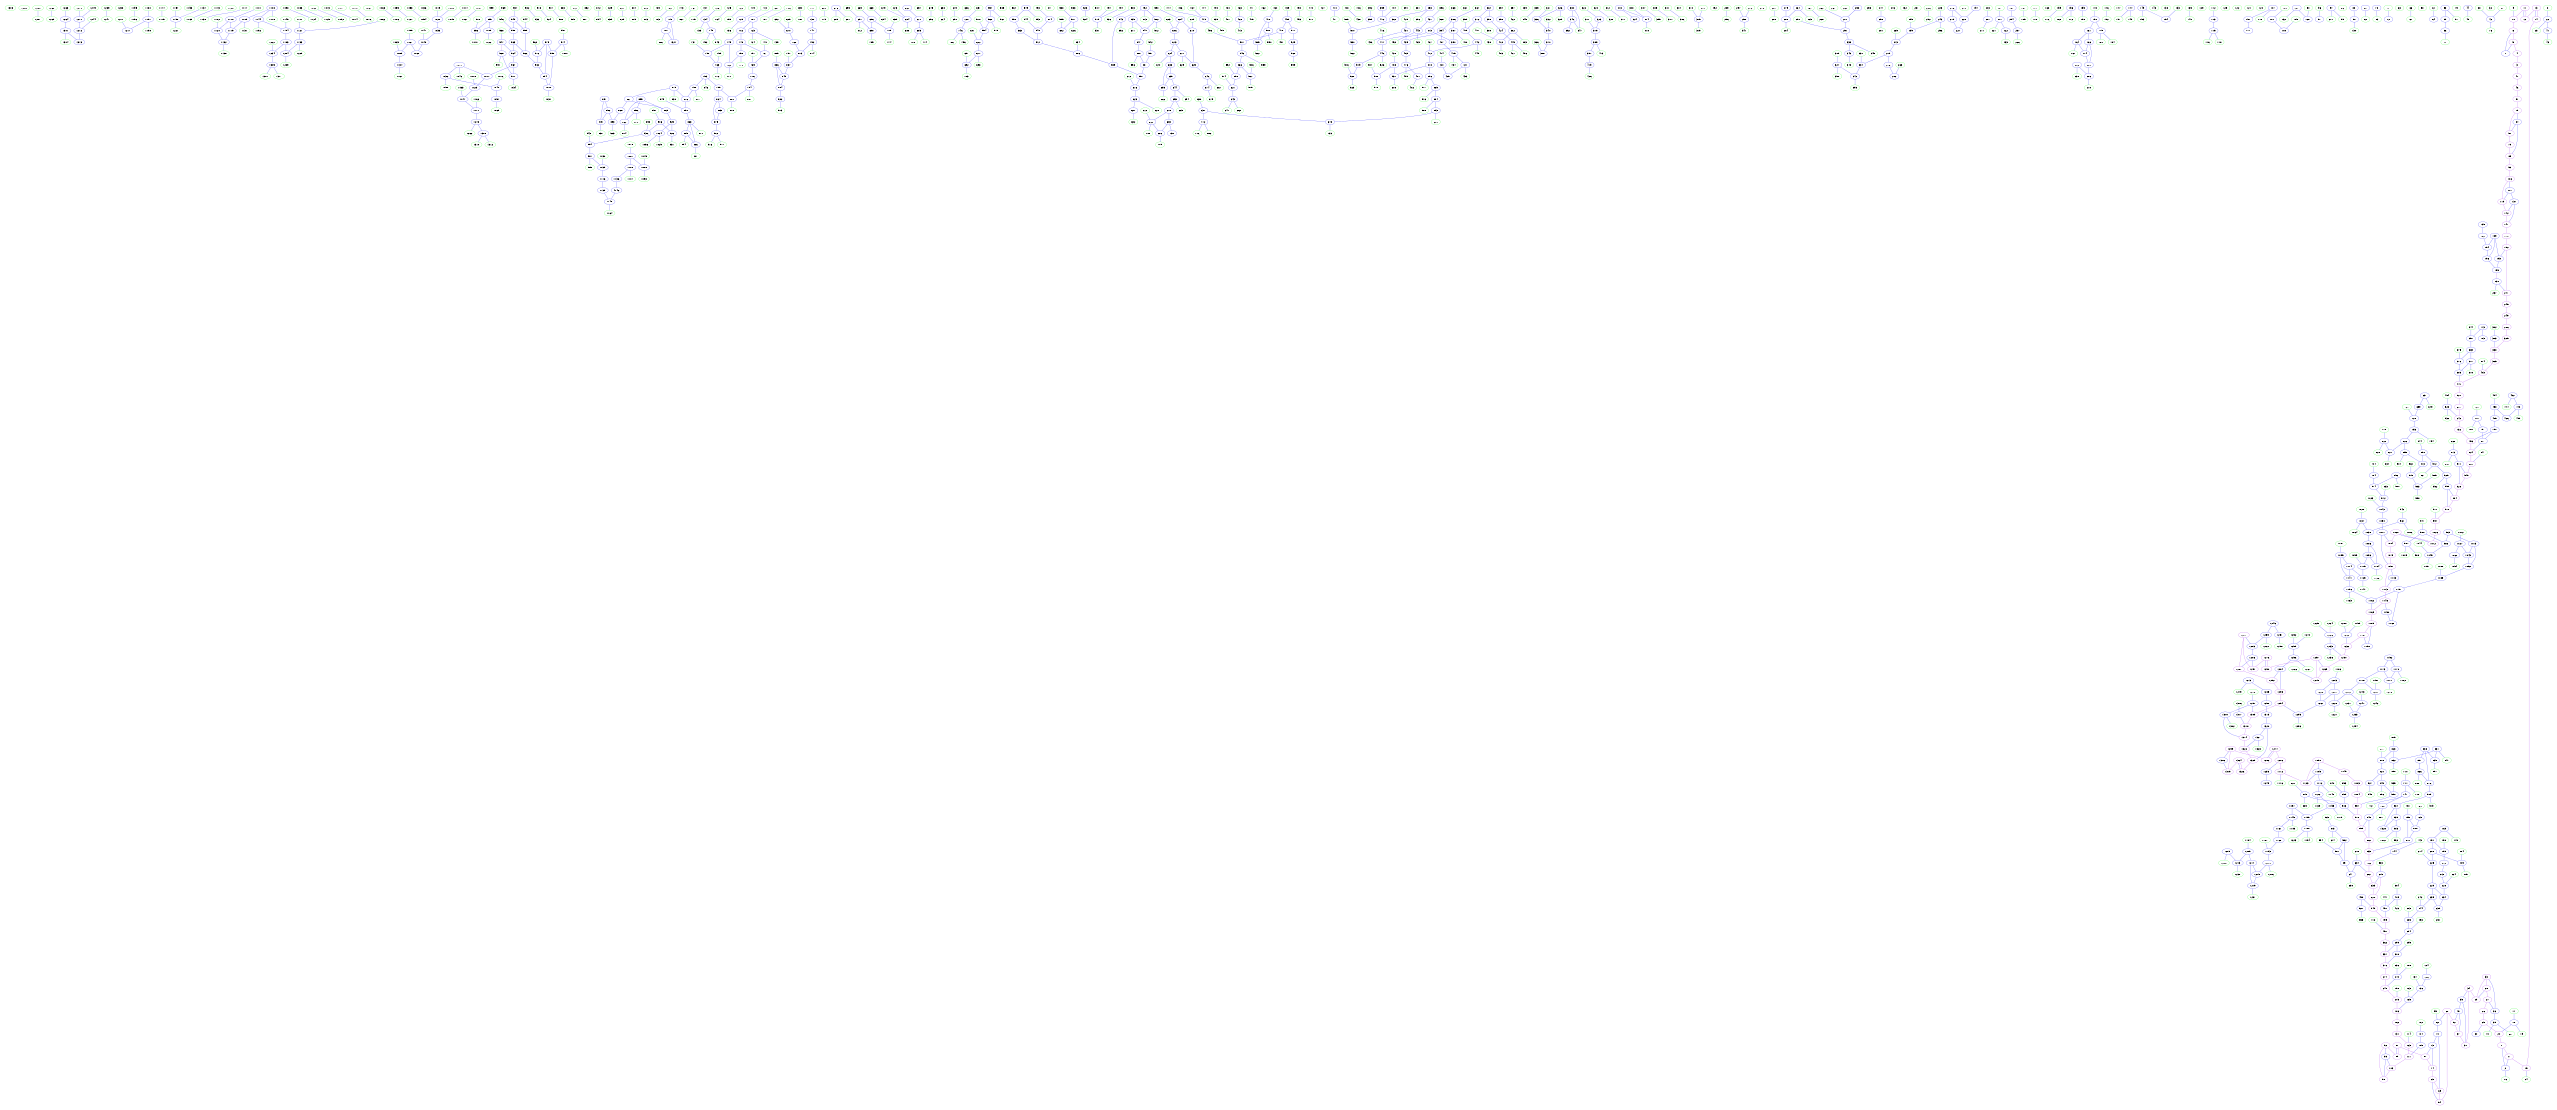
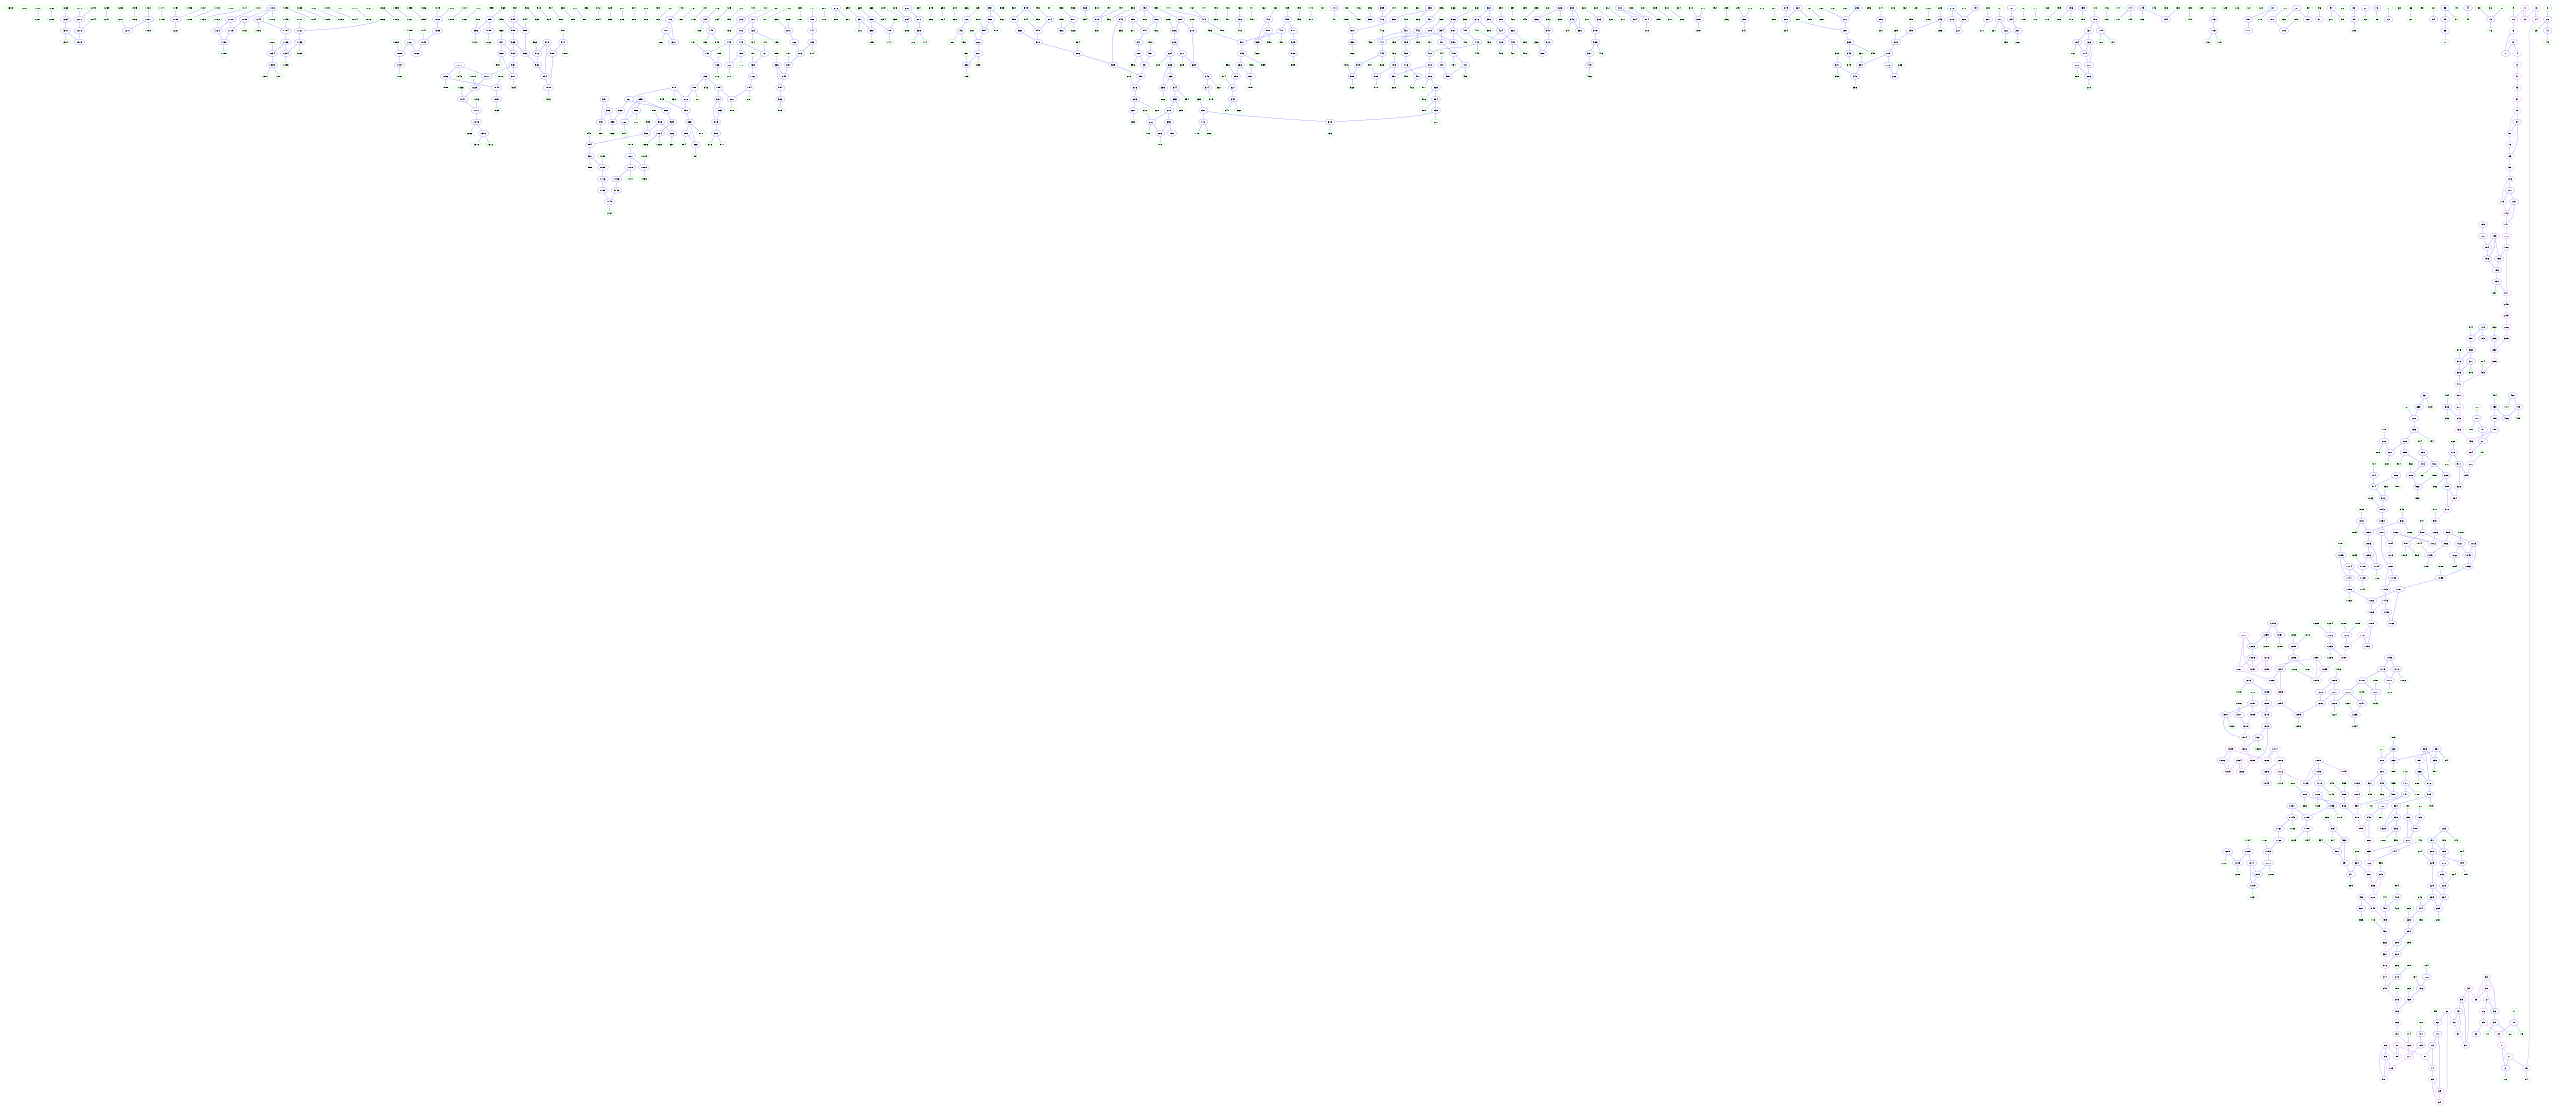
(1579, 19) -> (1579, 19)
